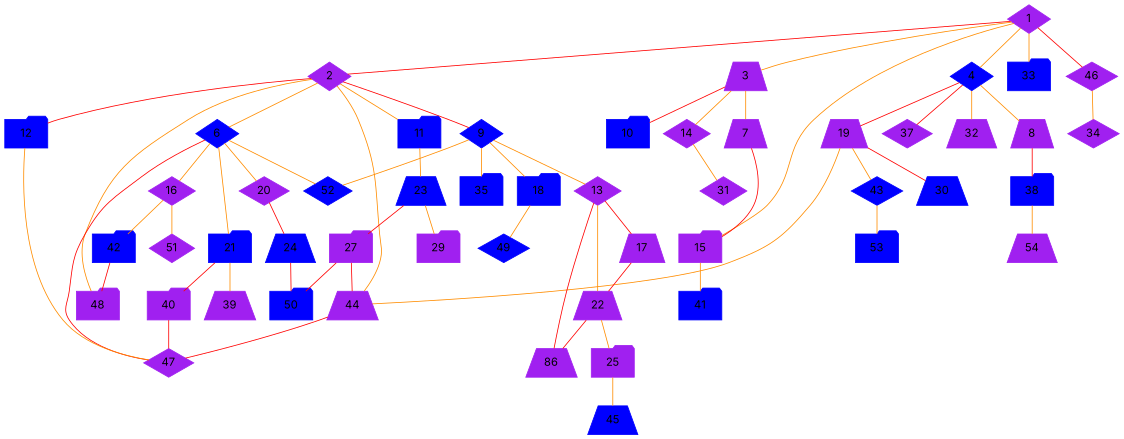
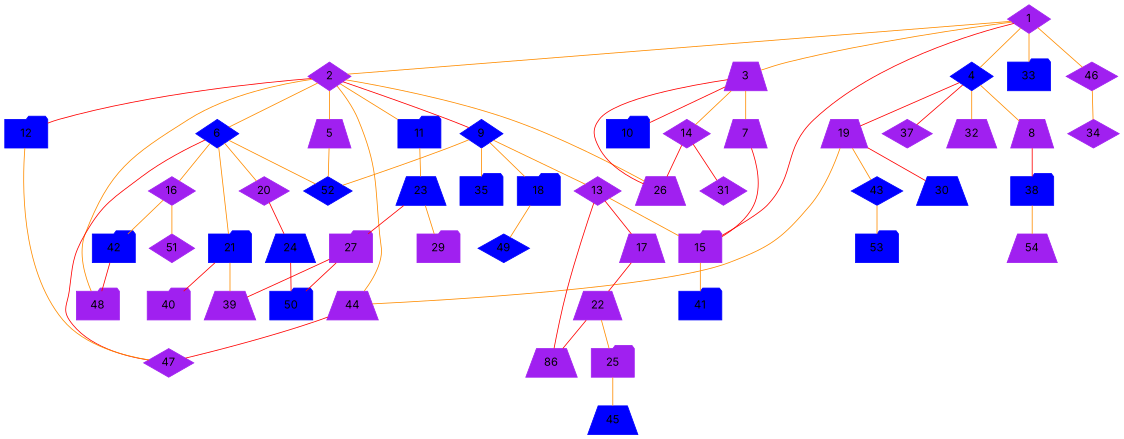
(1060, 47) -> (1060, 47)
(679, 48) -> (679, 48)
(841, 97) -> (841, 97)
none -> (329, 134)
(705, 162) -> (705, 162)
none -> (661, 191)
(598, 248) -> (644, 217)
(352, 277) -> (284, 280)
(169, 334) -> none
